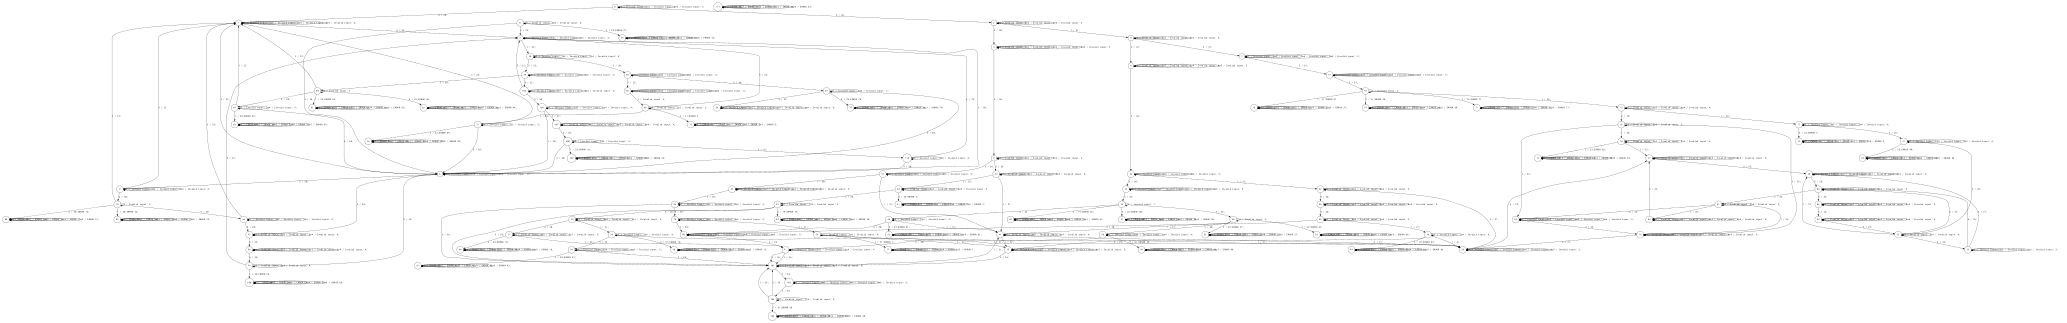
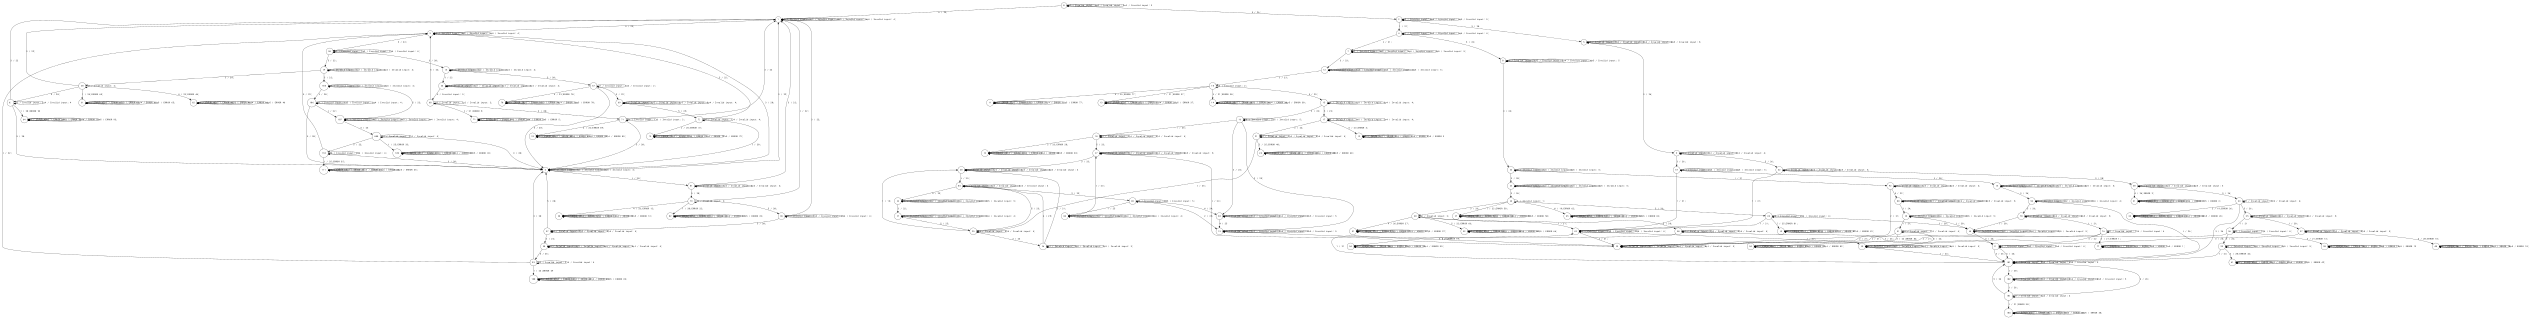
(516, 65) -> (407, 96)
none -> (659, 108)
none -> (324, 161)
(357, 215) -> (547, 201)
